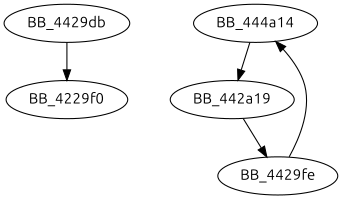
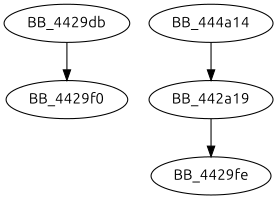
(67, 100) -> (67, 100)
(307, 101) -> none
